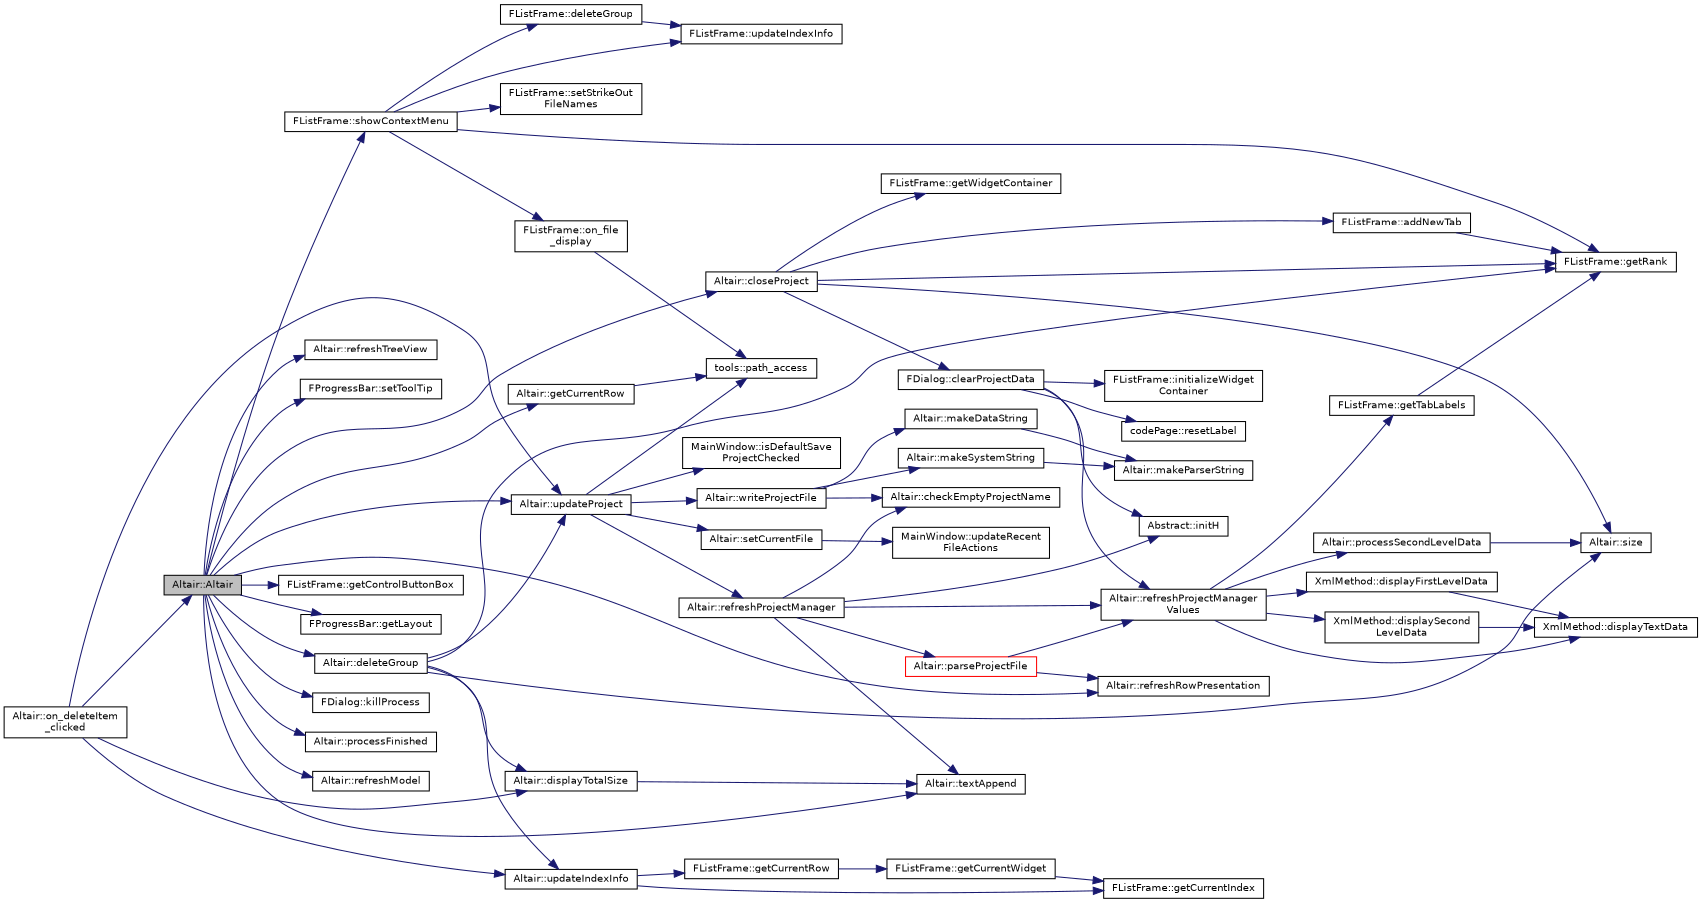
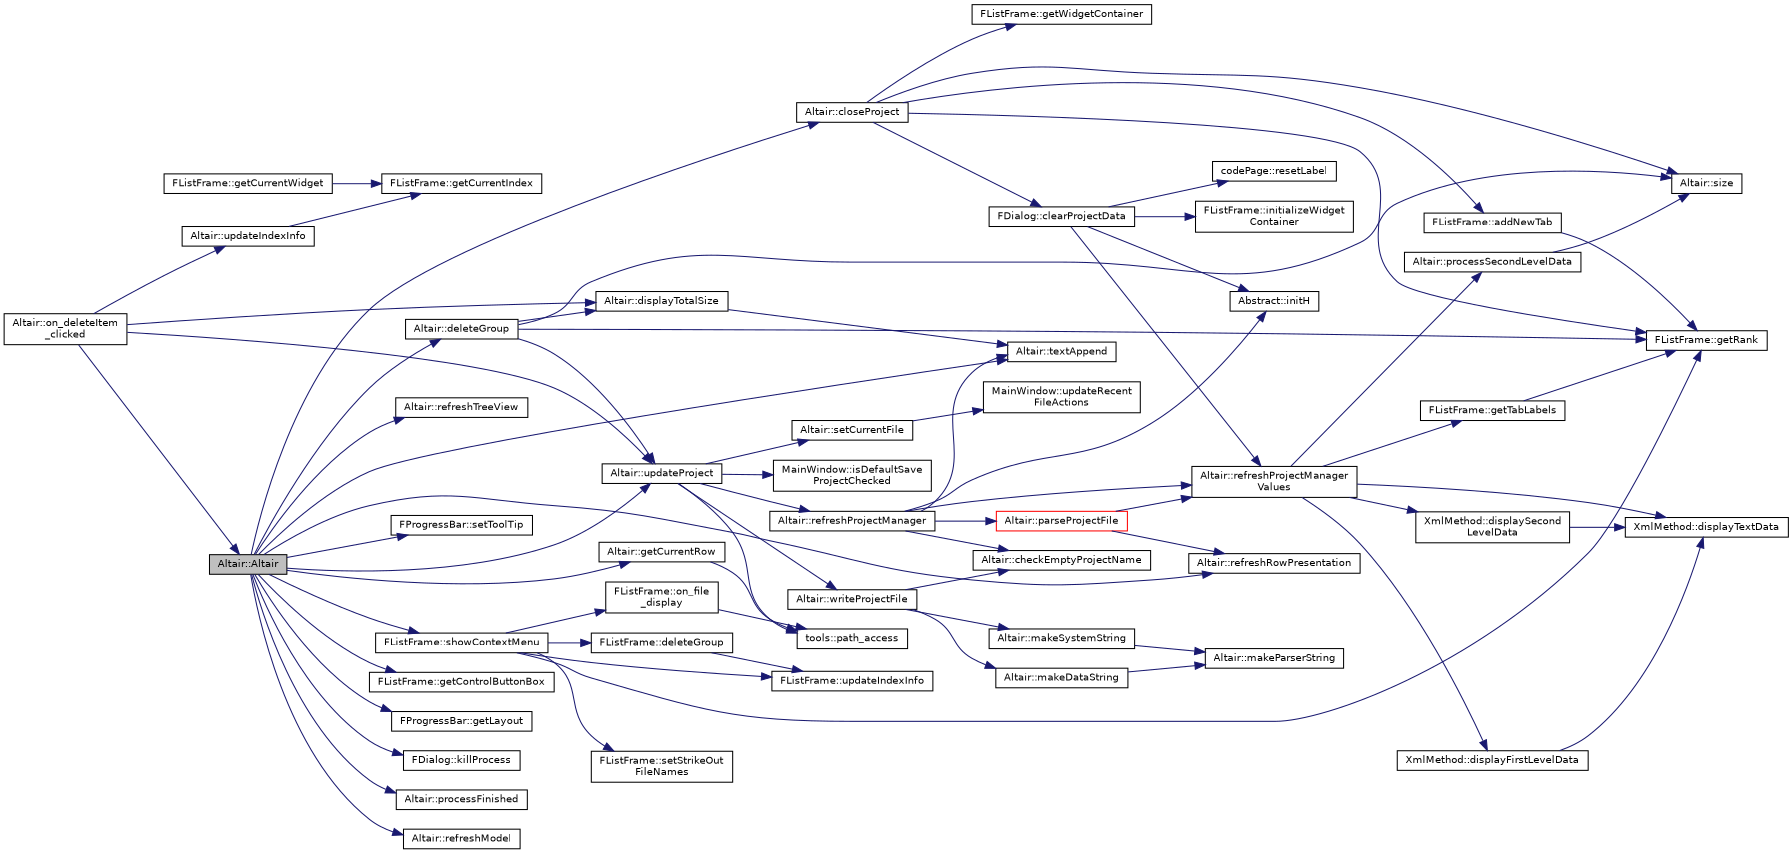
(488, 759) -> none
(762, 869) -> none
